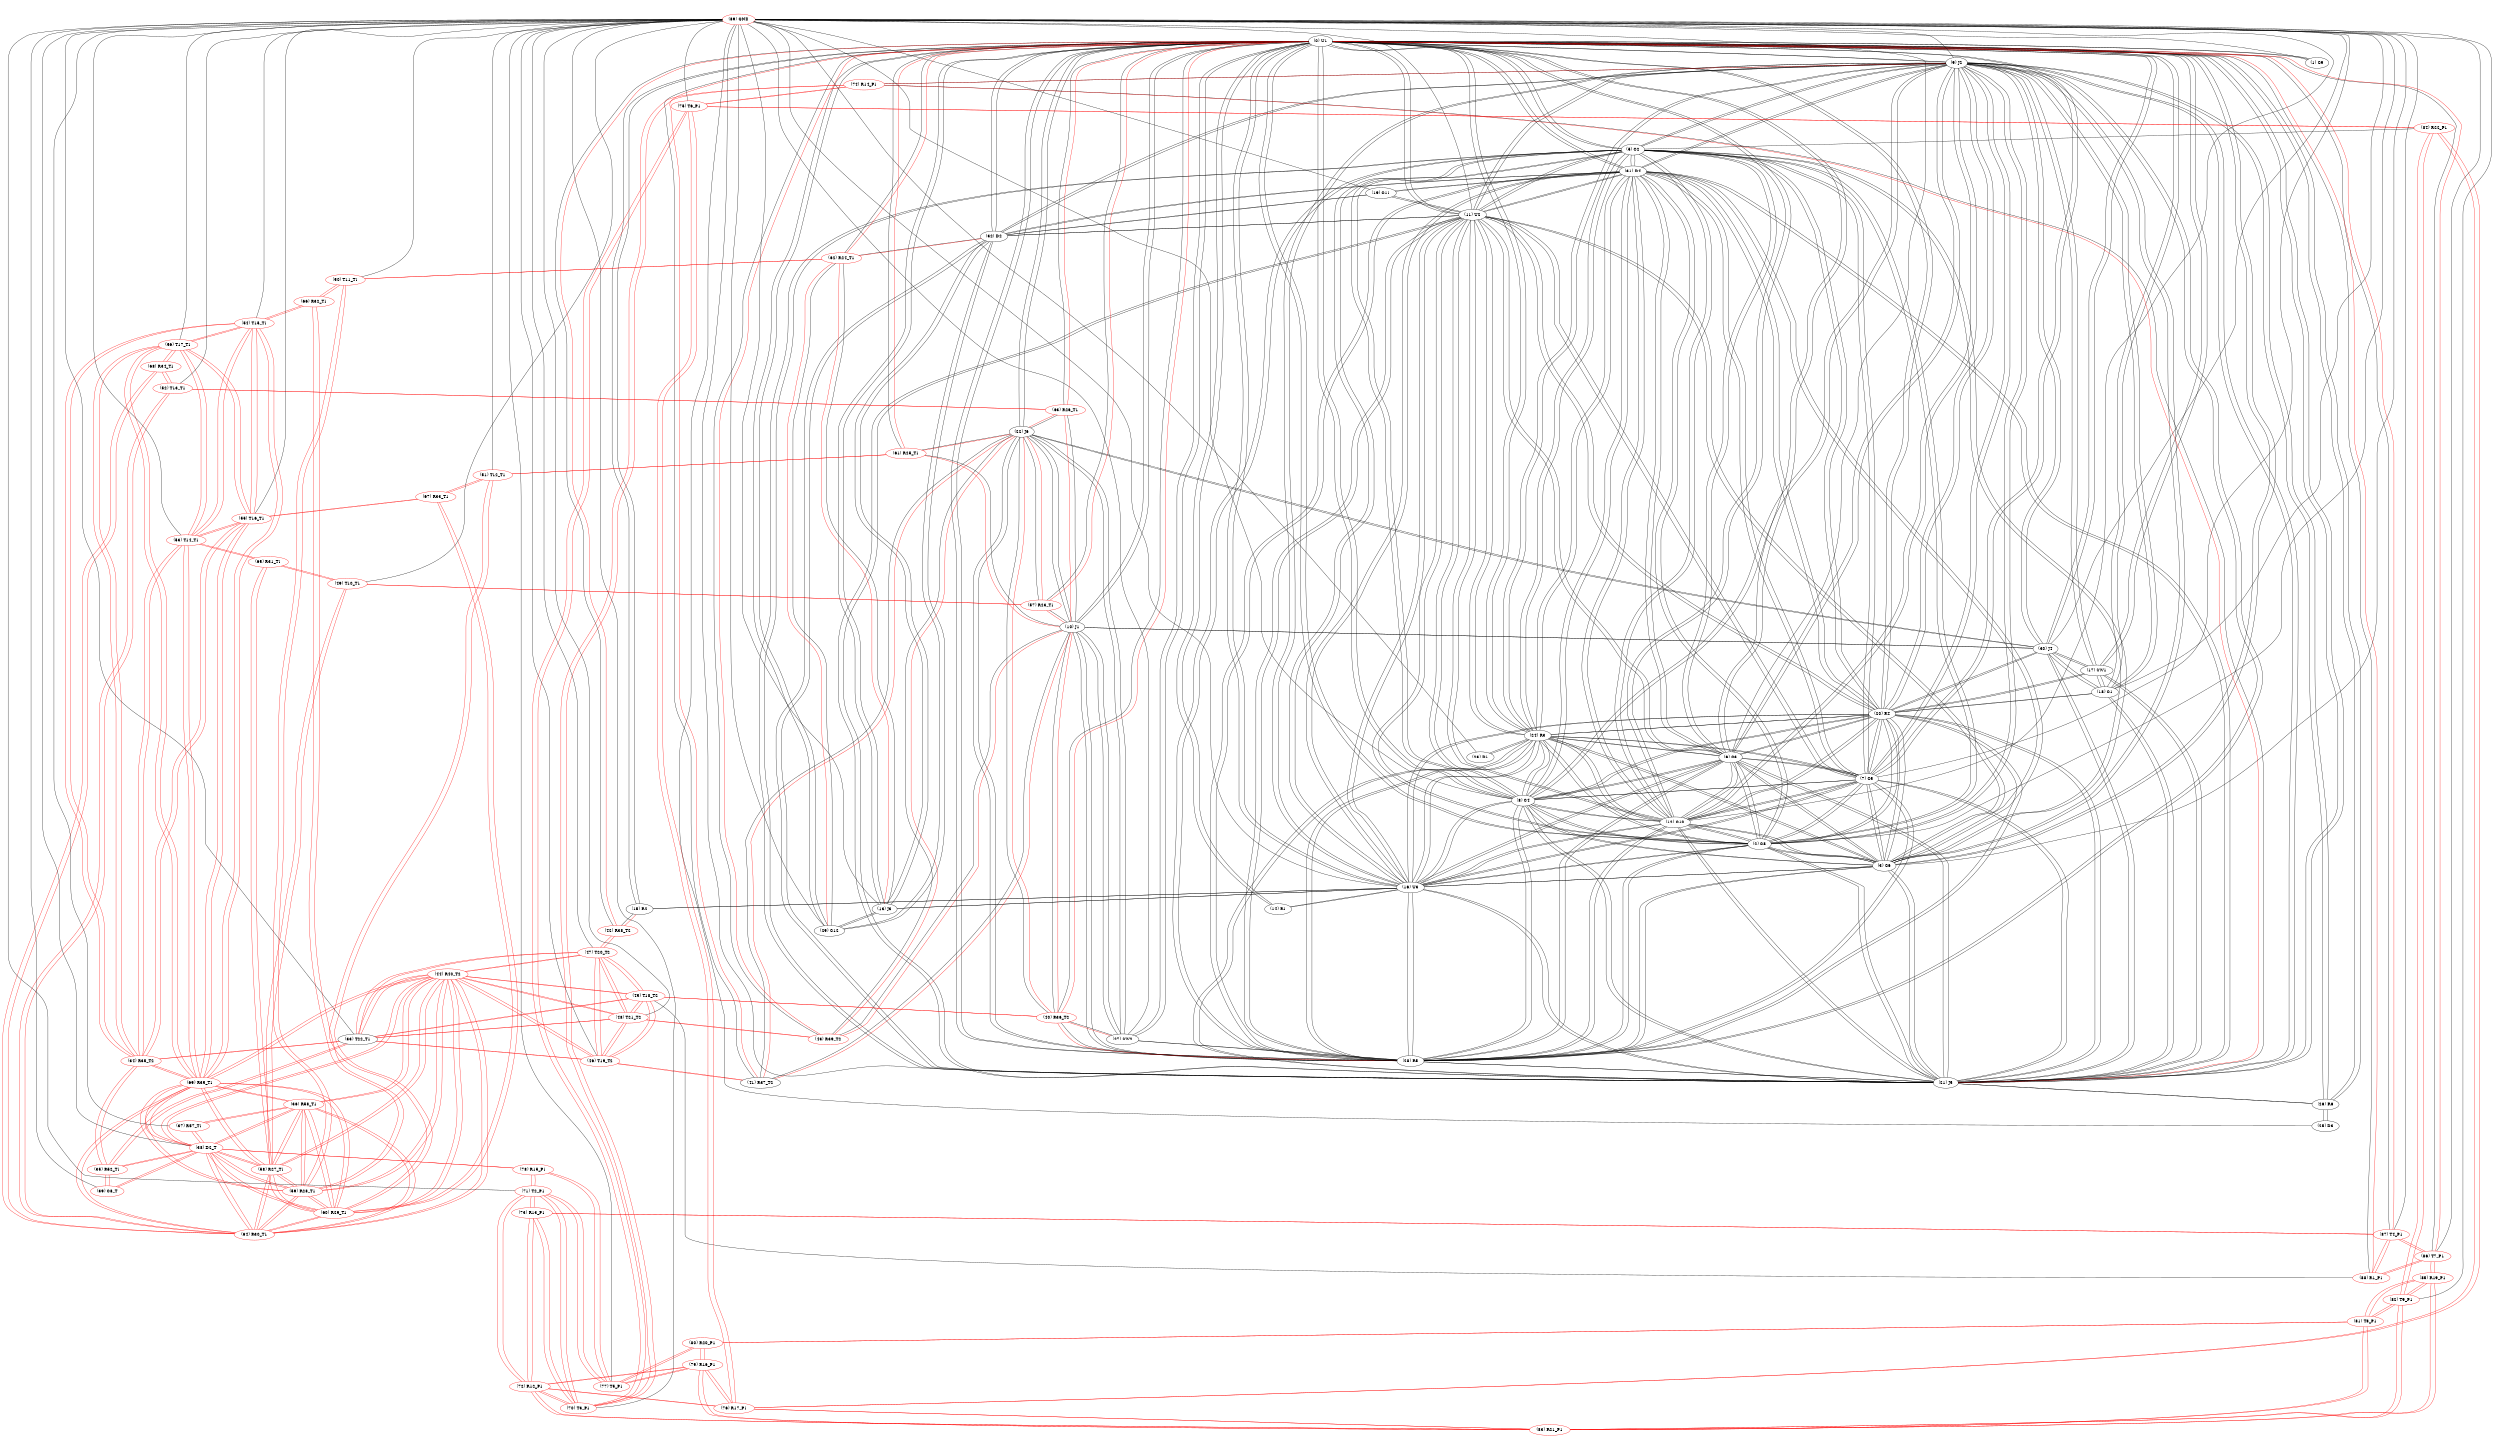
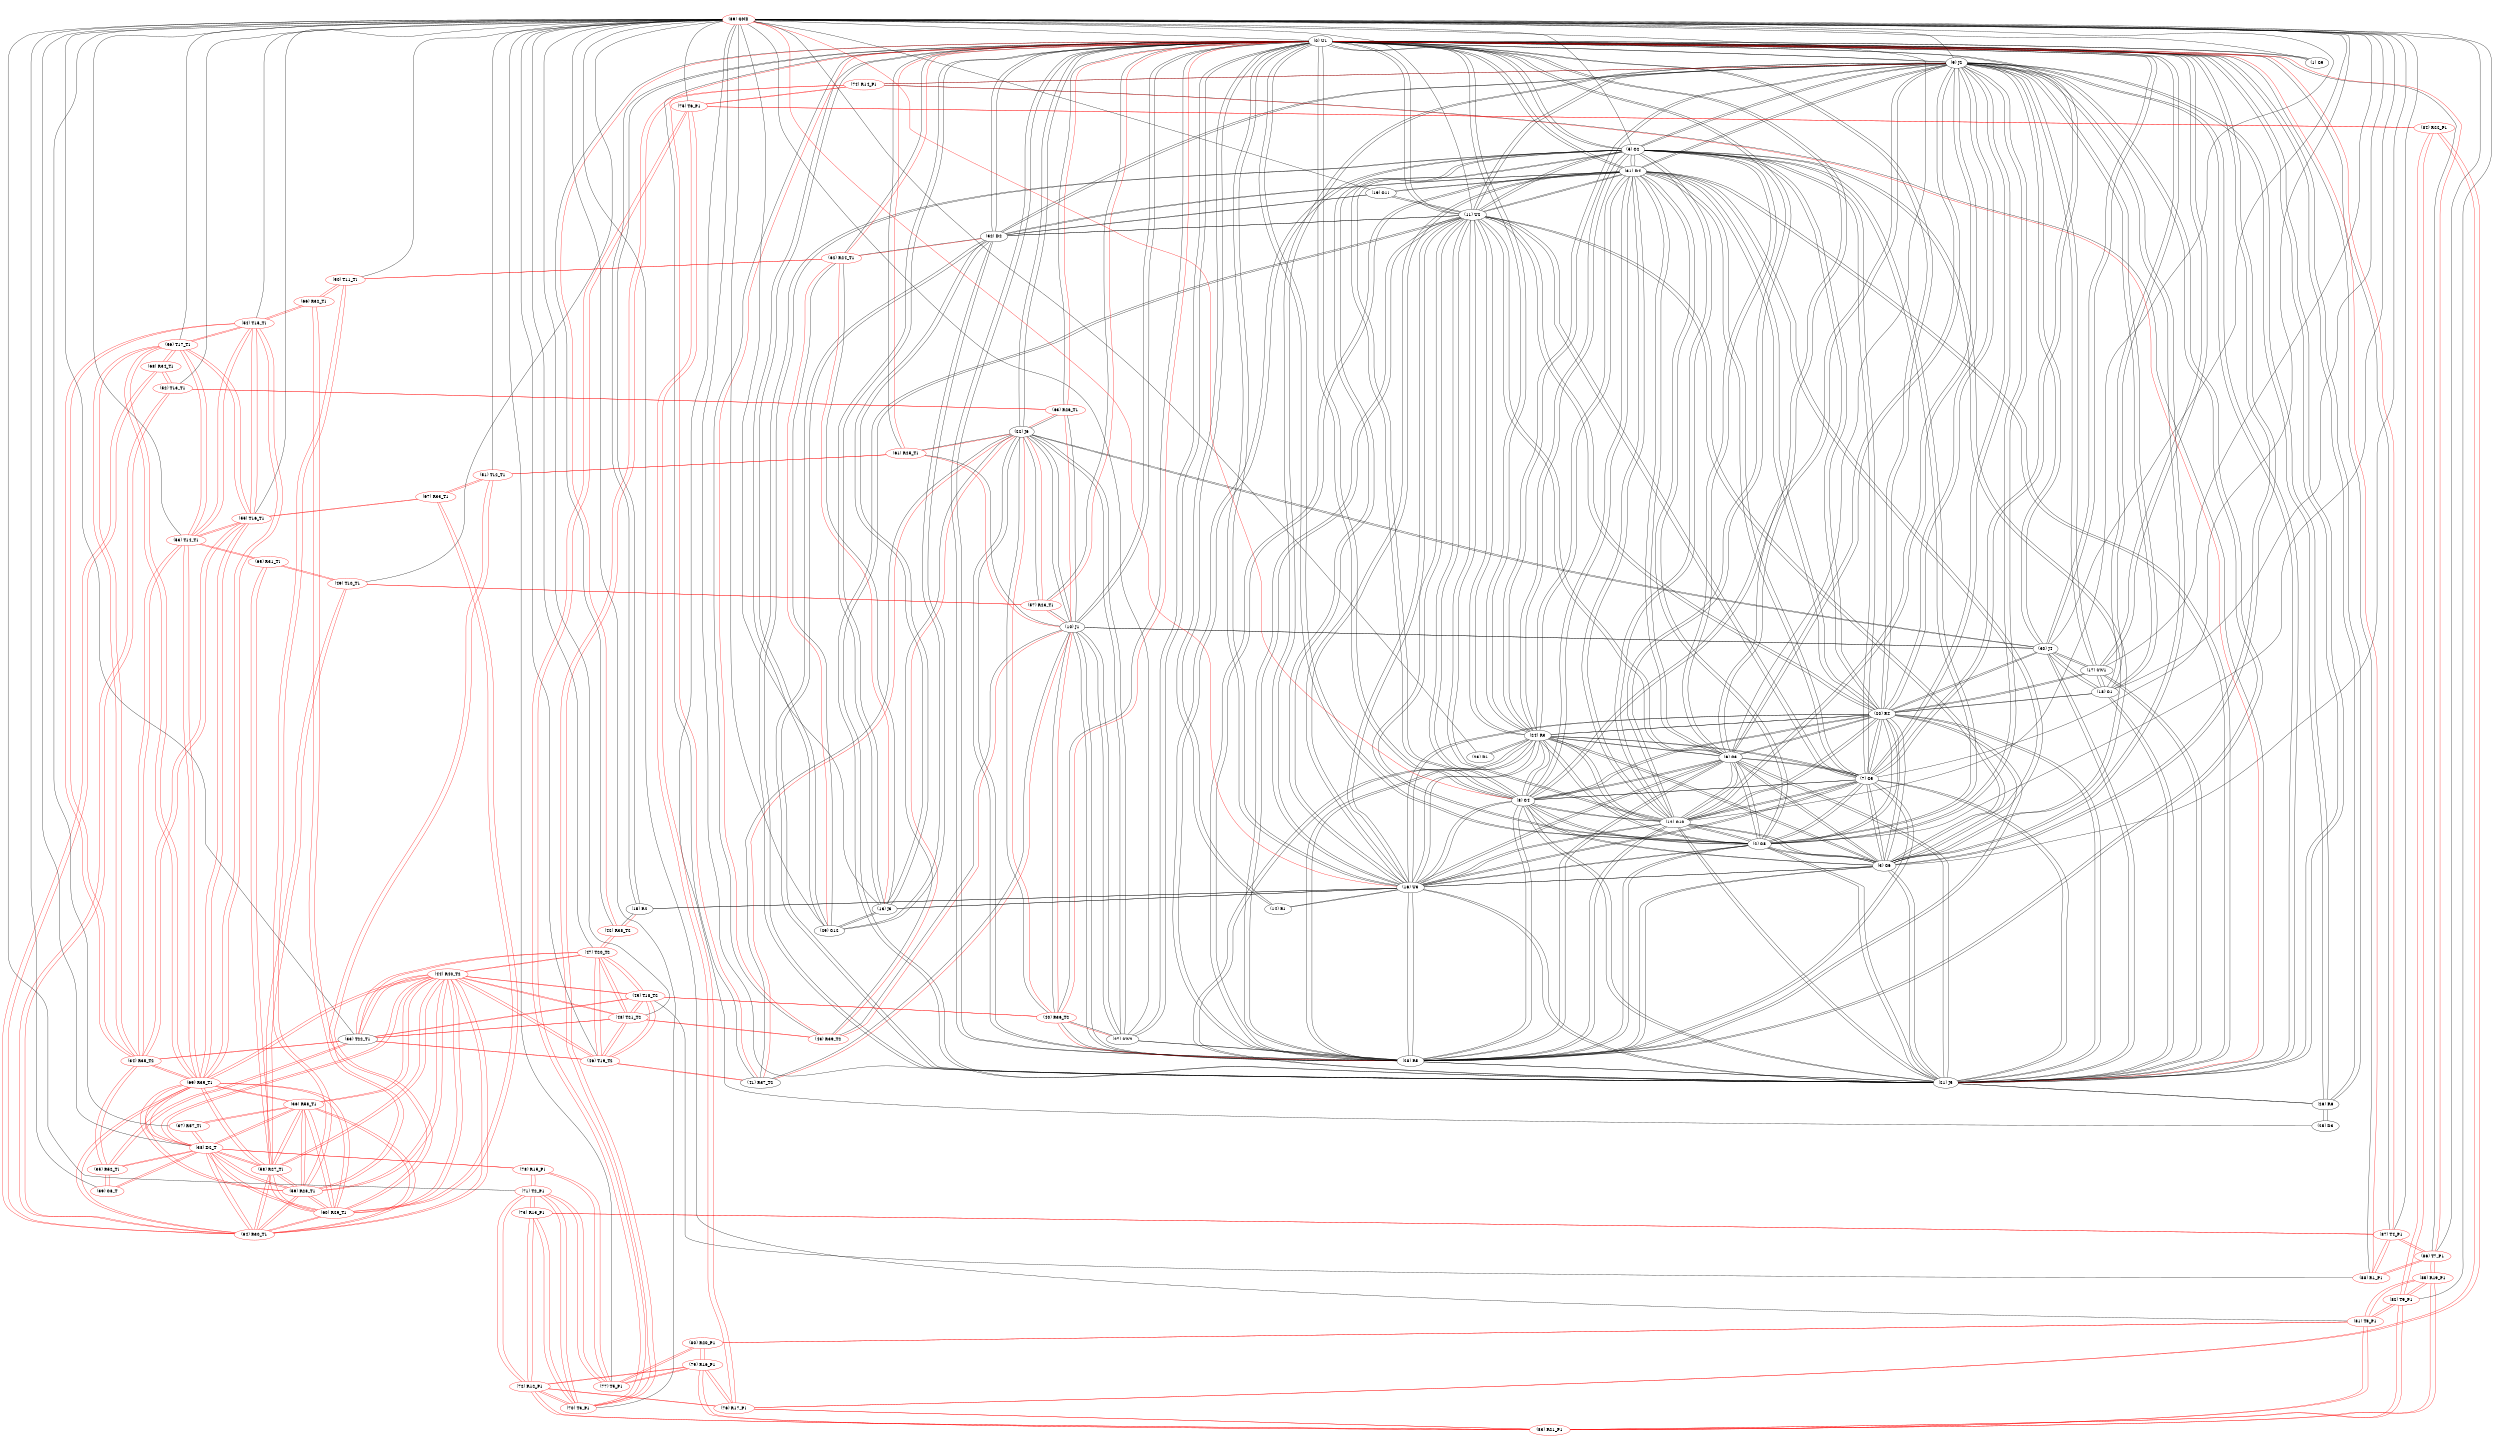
none -> (1032, 30)
none -> (2372, 50)
(2029, 139) -> (1431, 29)
(1211, 345) -> (1211, 345)
(1131, 443) -> (1131, 443)
none -> (781, 1246)
